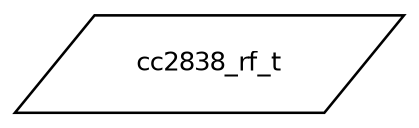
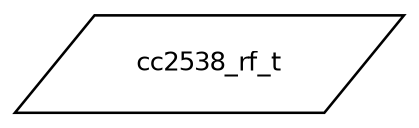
(209, 64) -> (209, 64)
